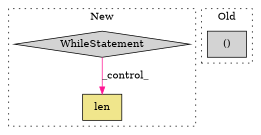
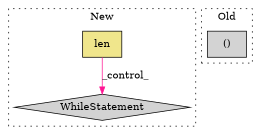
(102, 72) -> (102, 72)
